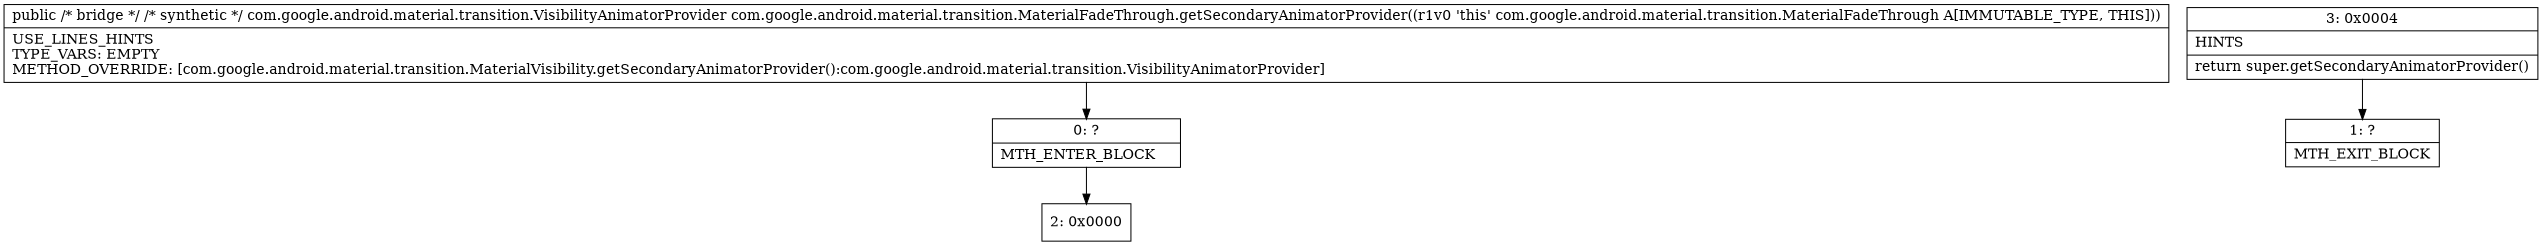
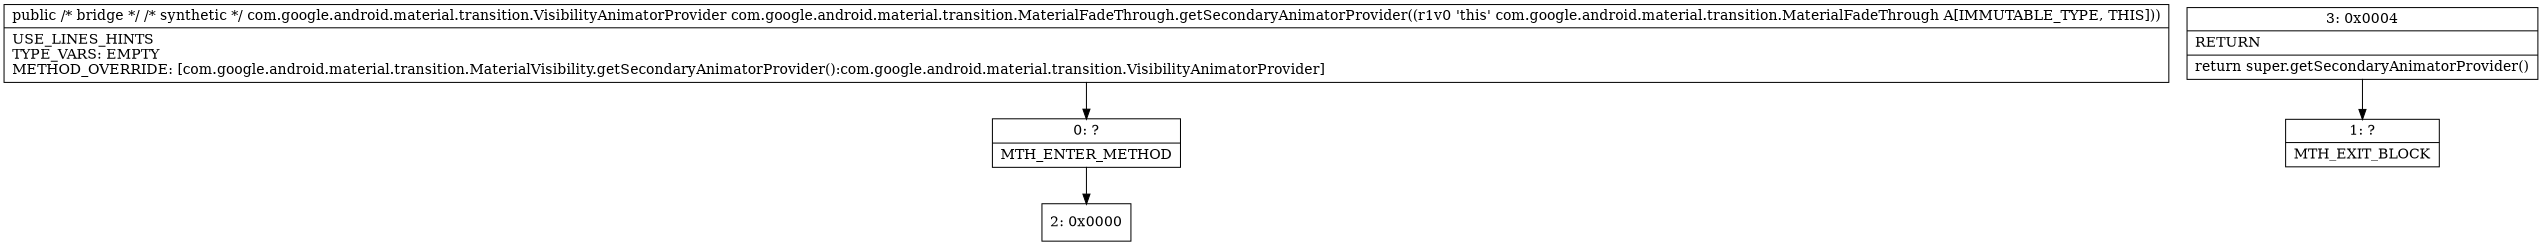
(2220, 42) -> (2228, 42)
(1078, 155) -> (1086, 155)
